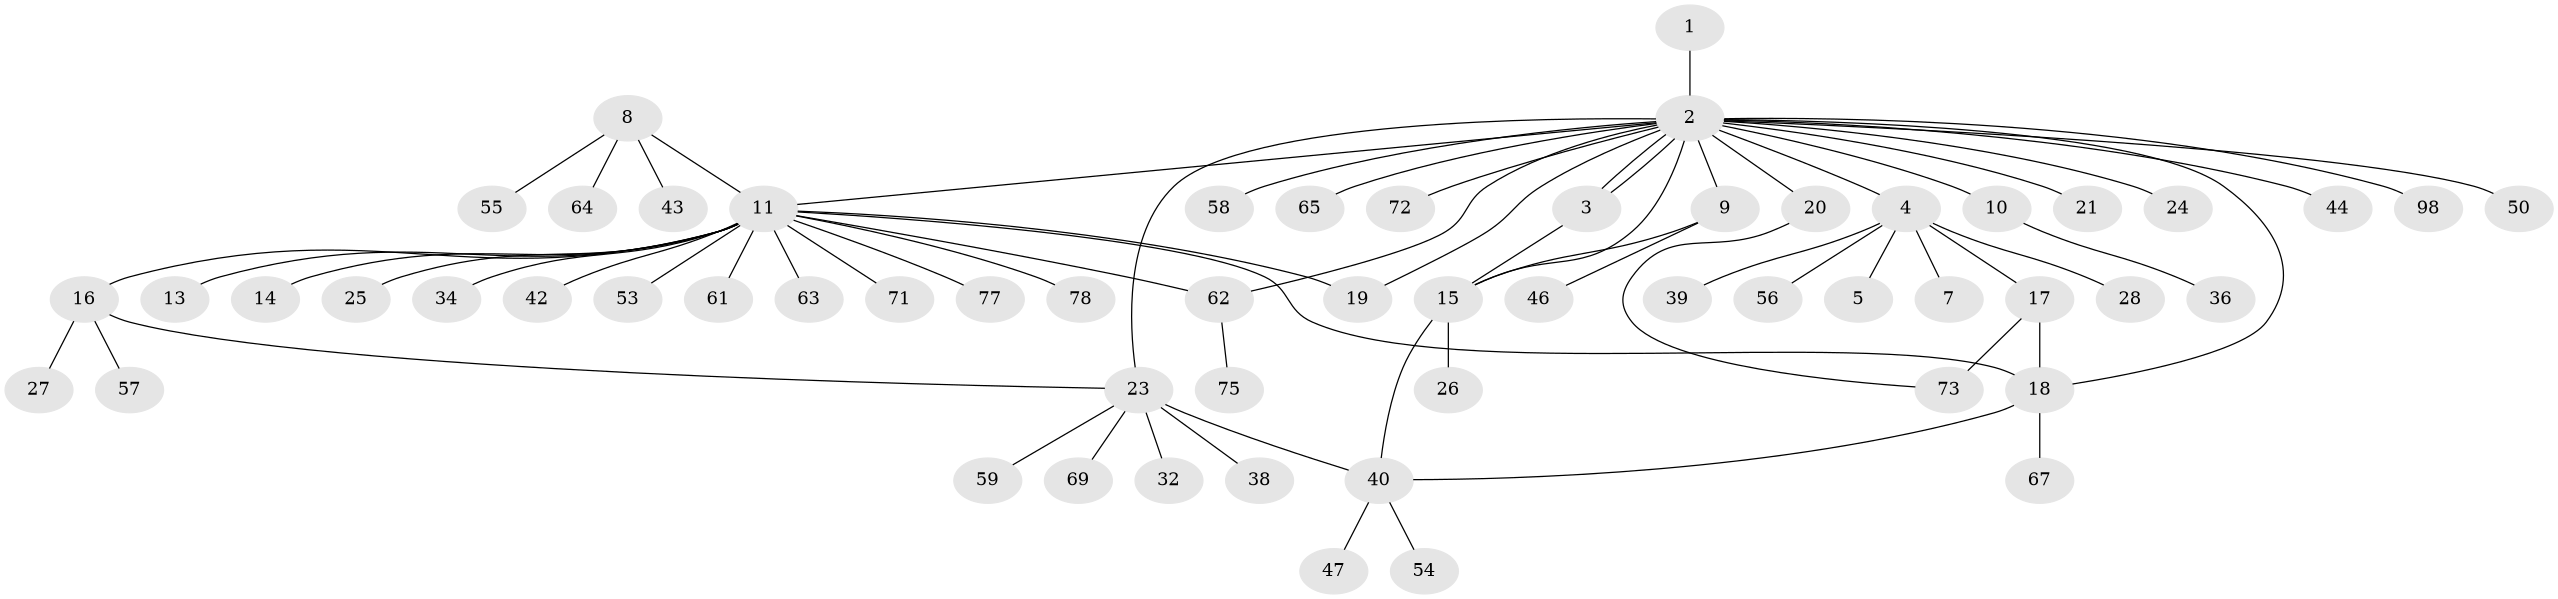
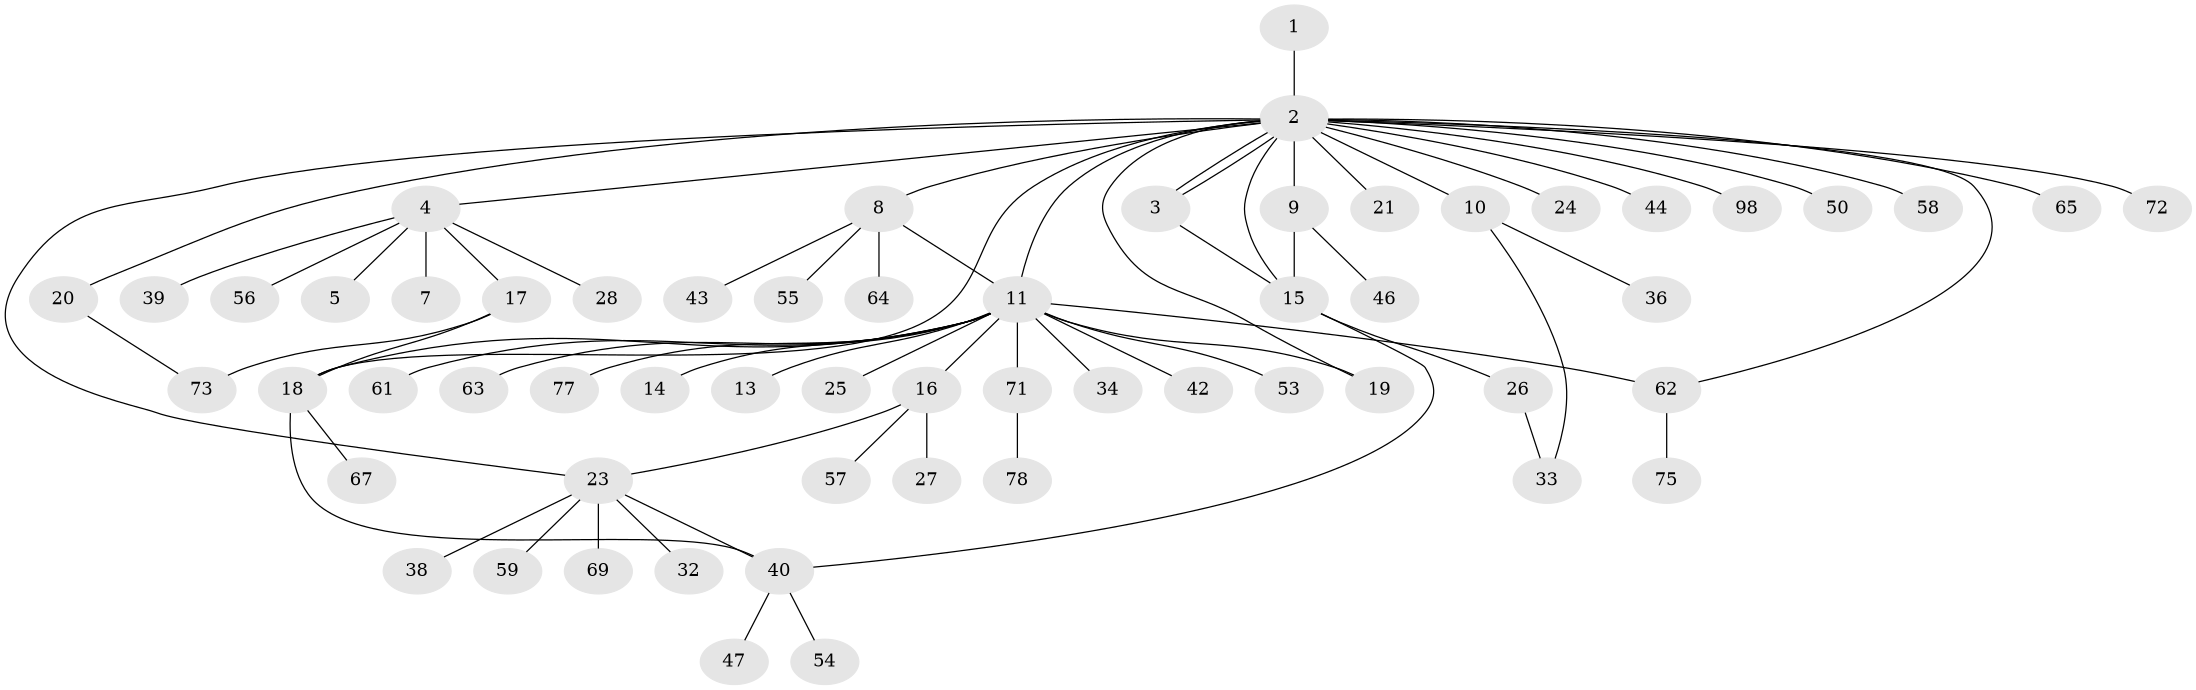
none -> (1082, 151)
(953, 251) -> (1017, 436)
none -> (1547, 481)
